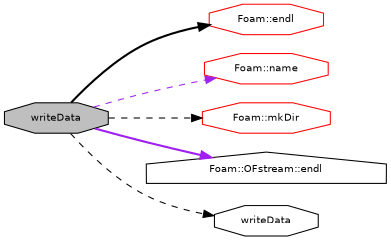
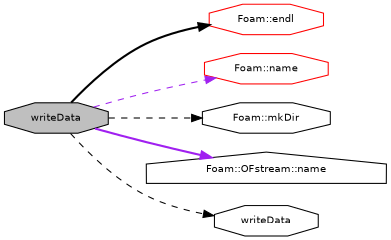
(266, 118) -> (266, 118)
(266, 169) -> (266, 169)
